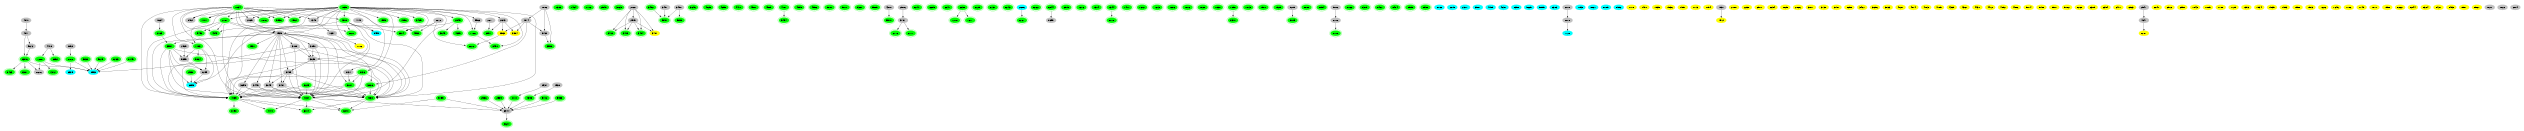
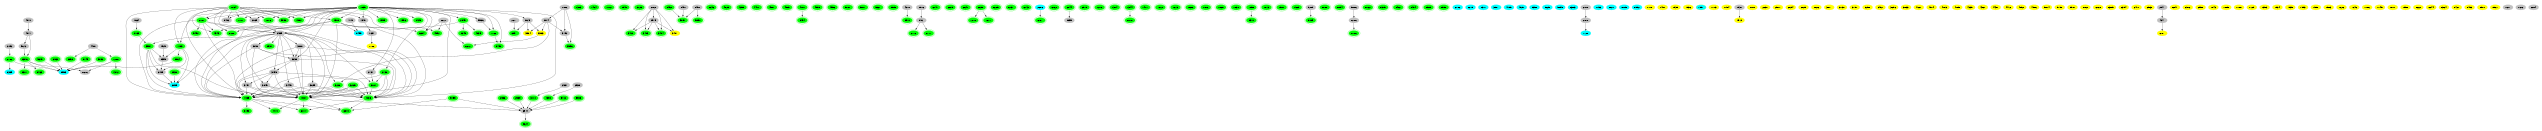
(1683, 7) -> (1701, 7)
(288, 62) -> none
